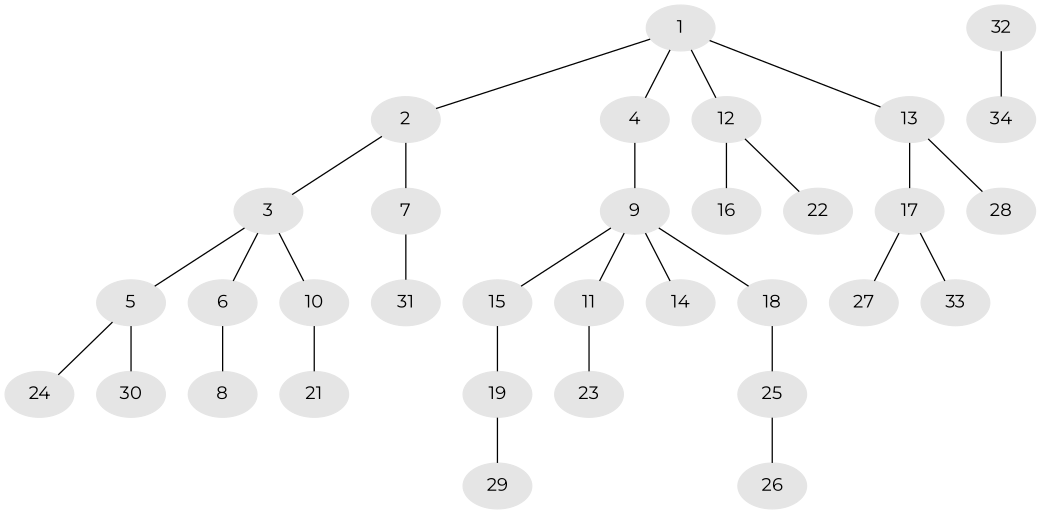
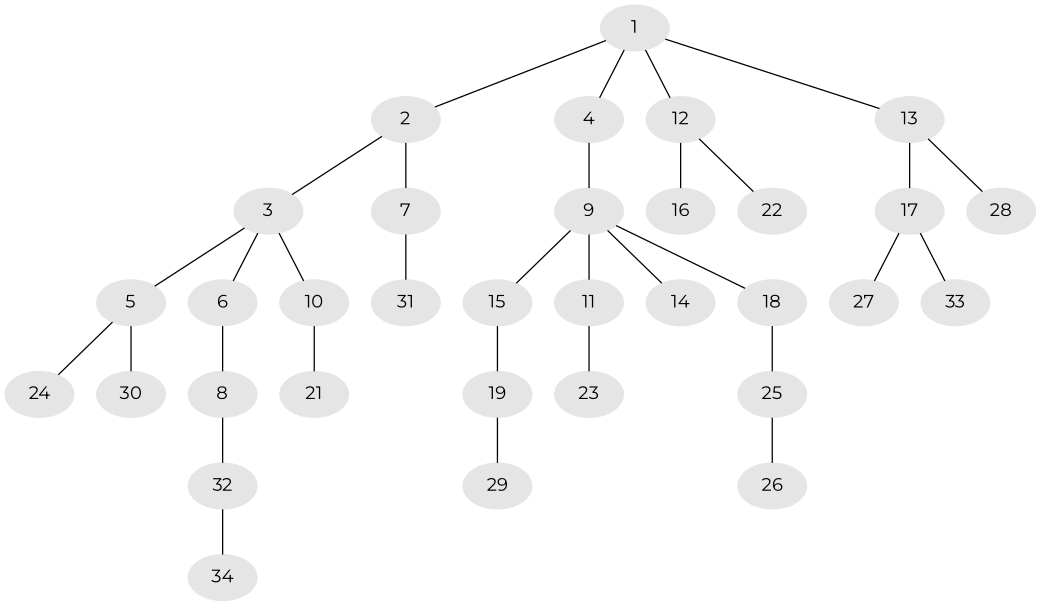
none -> (223, 440)
